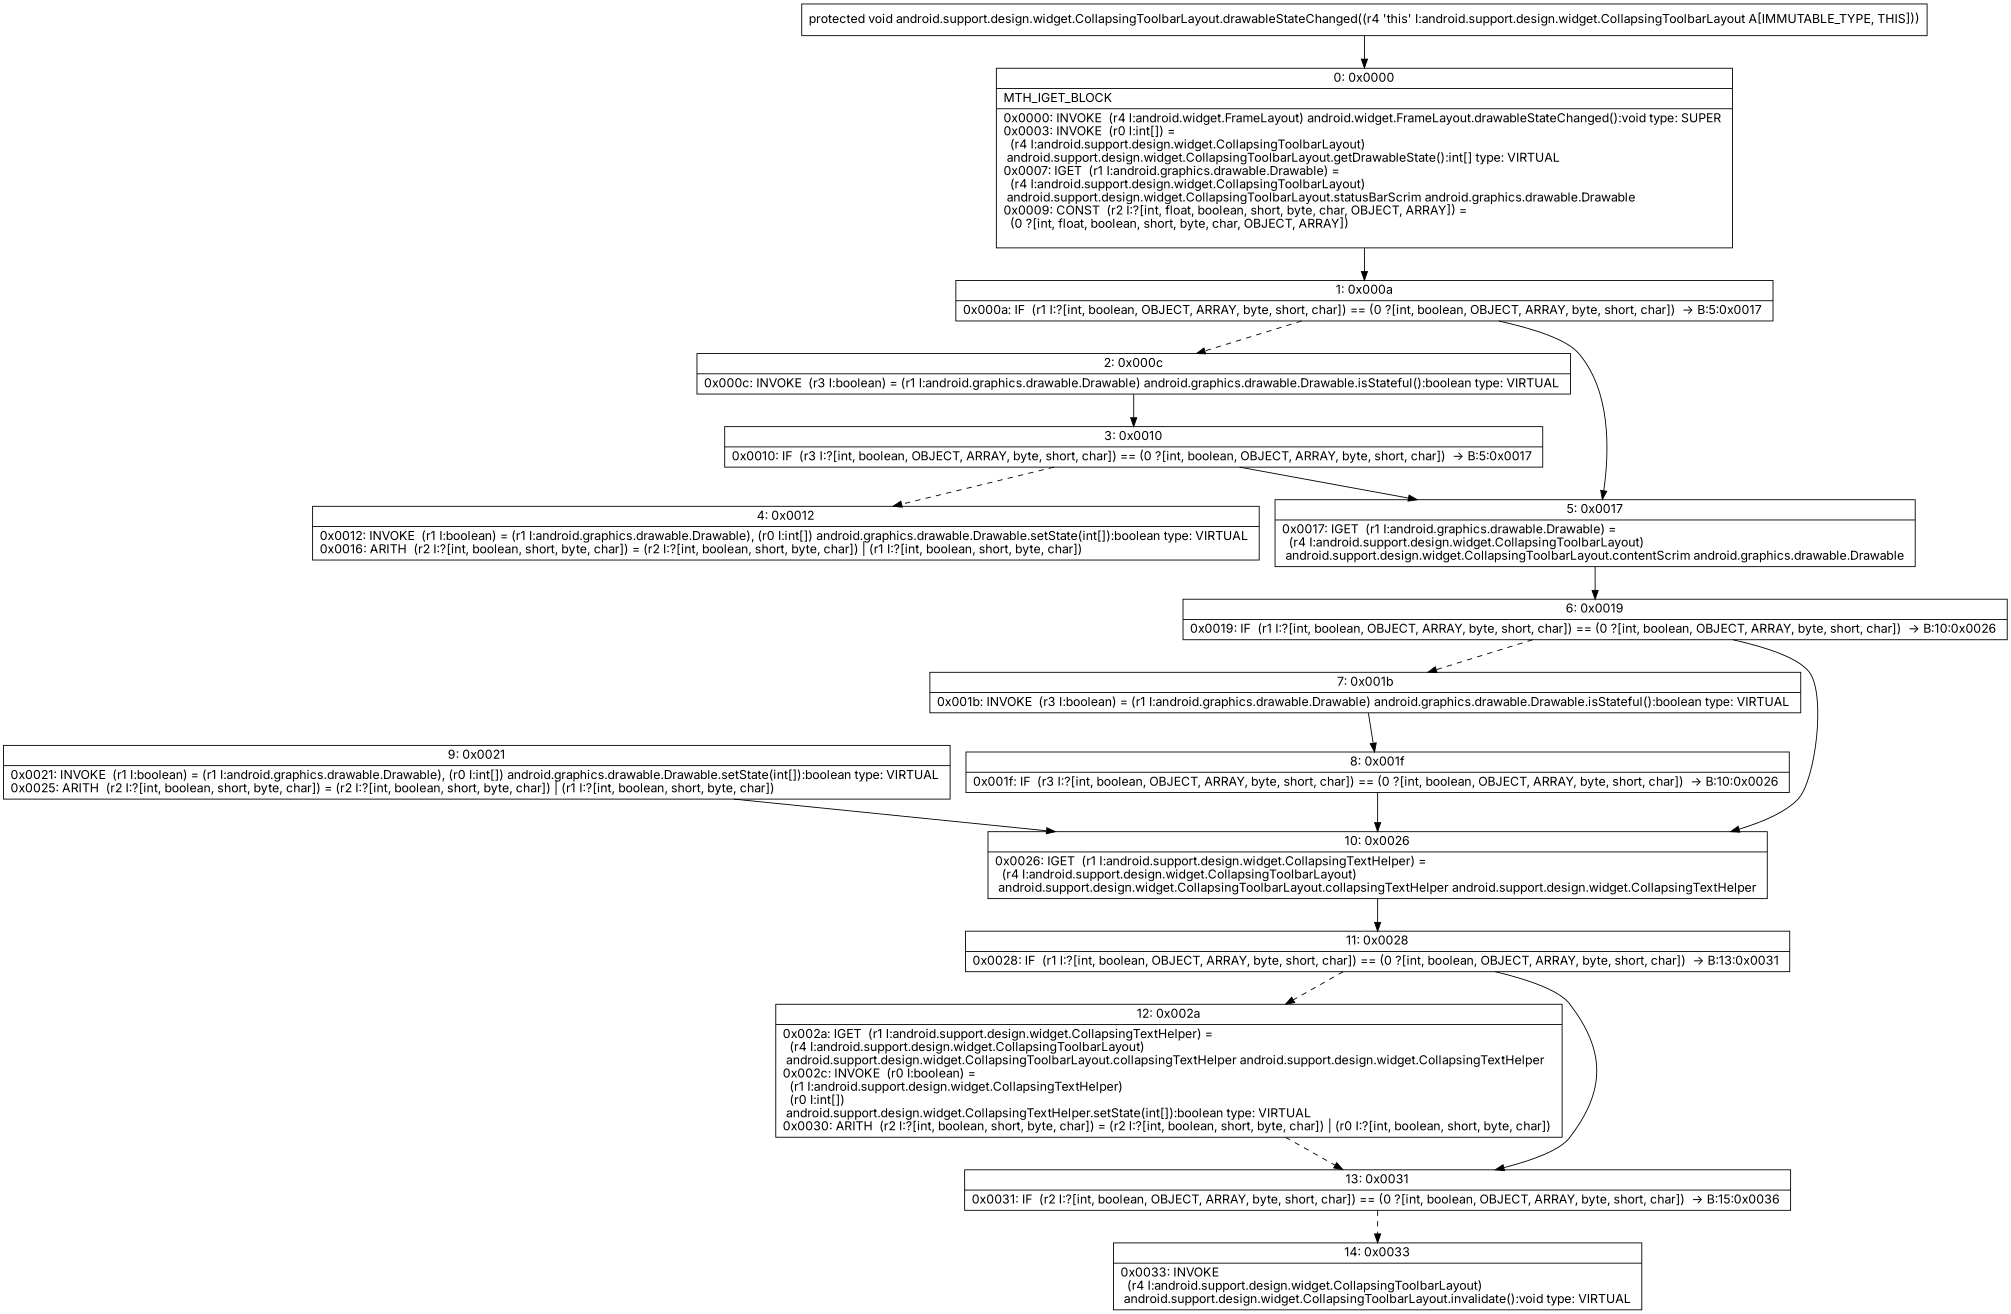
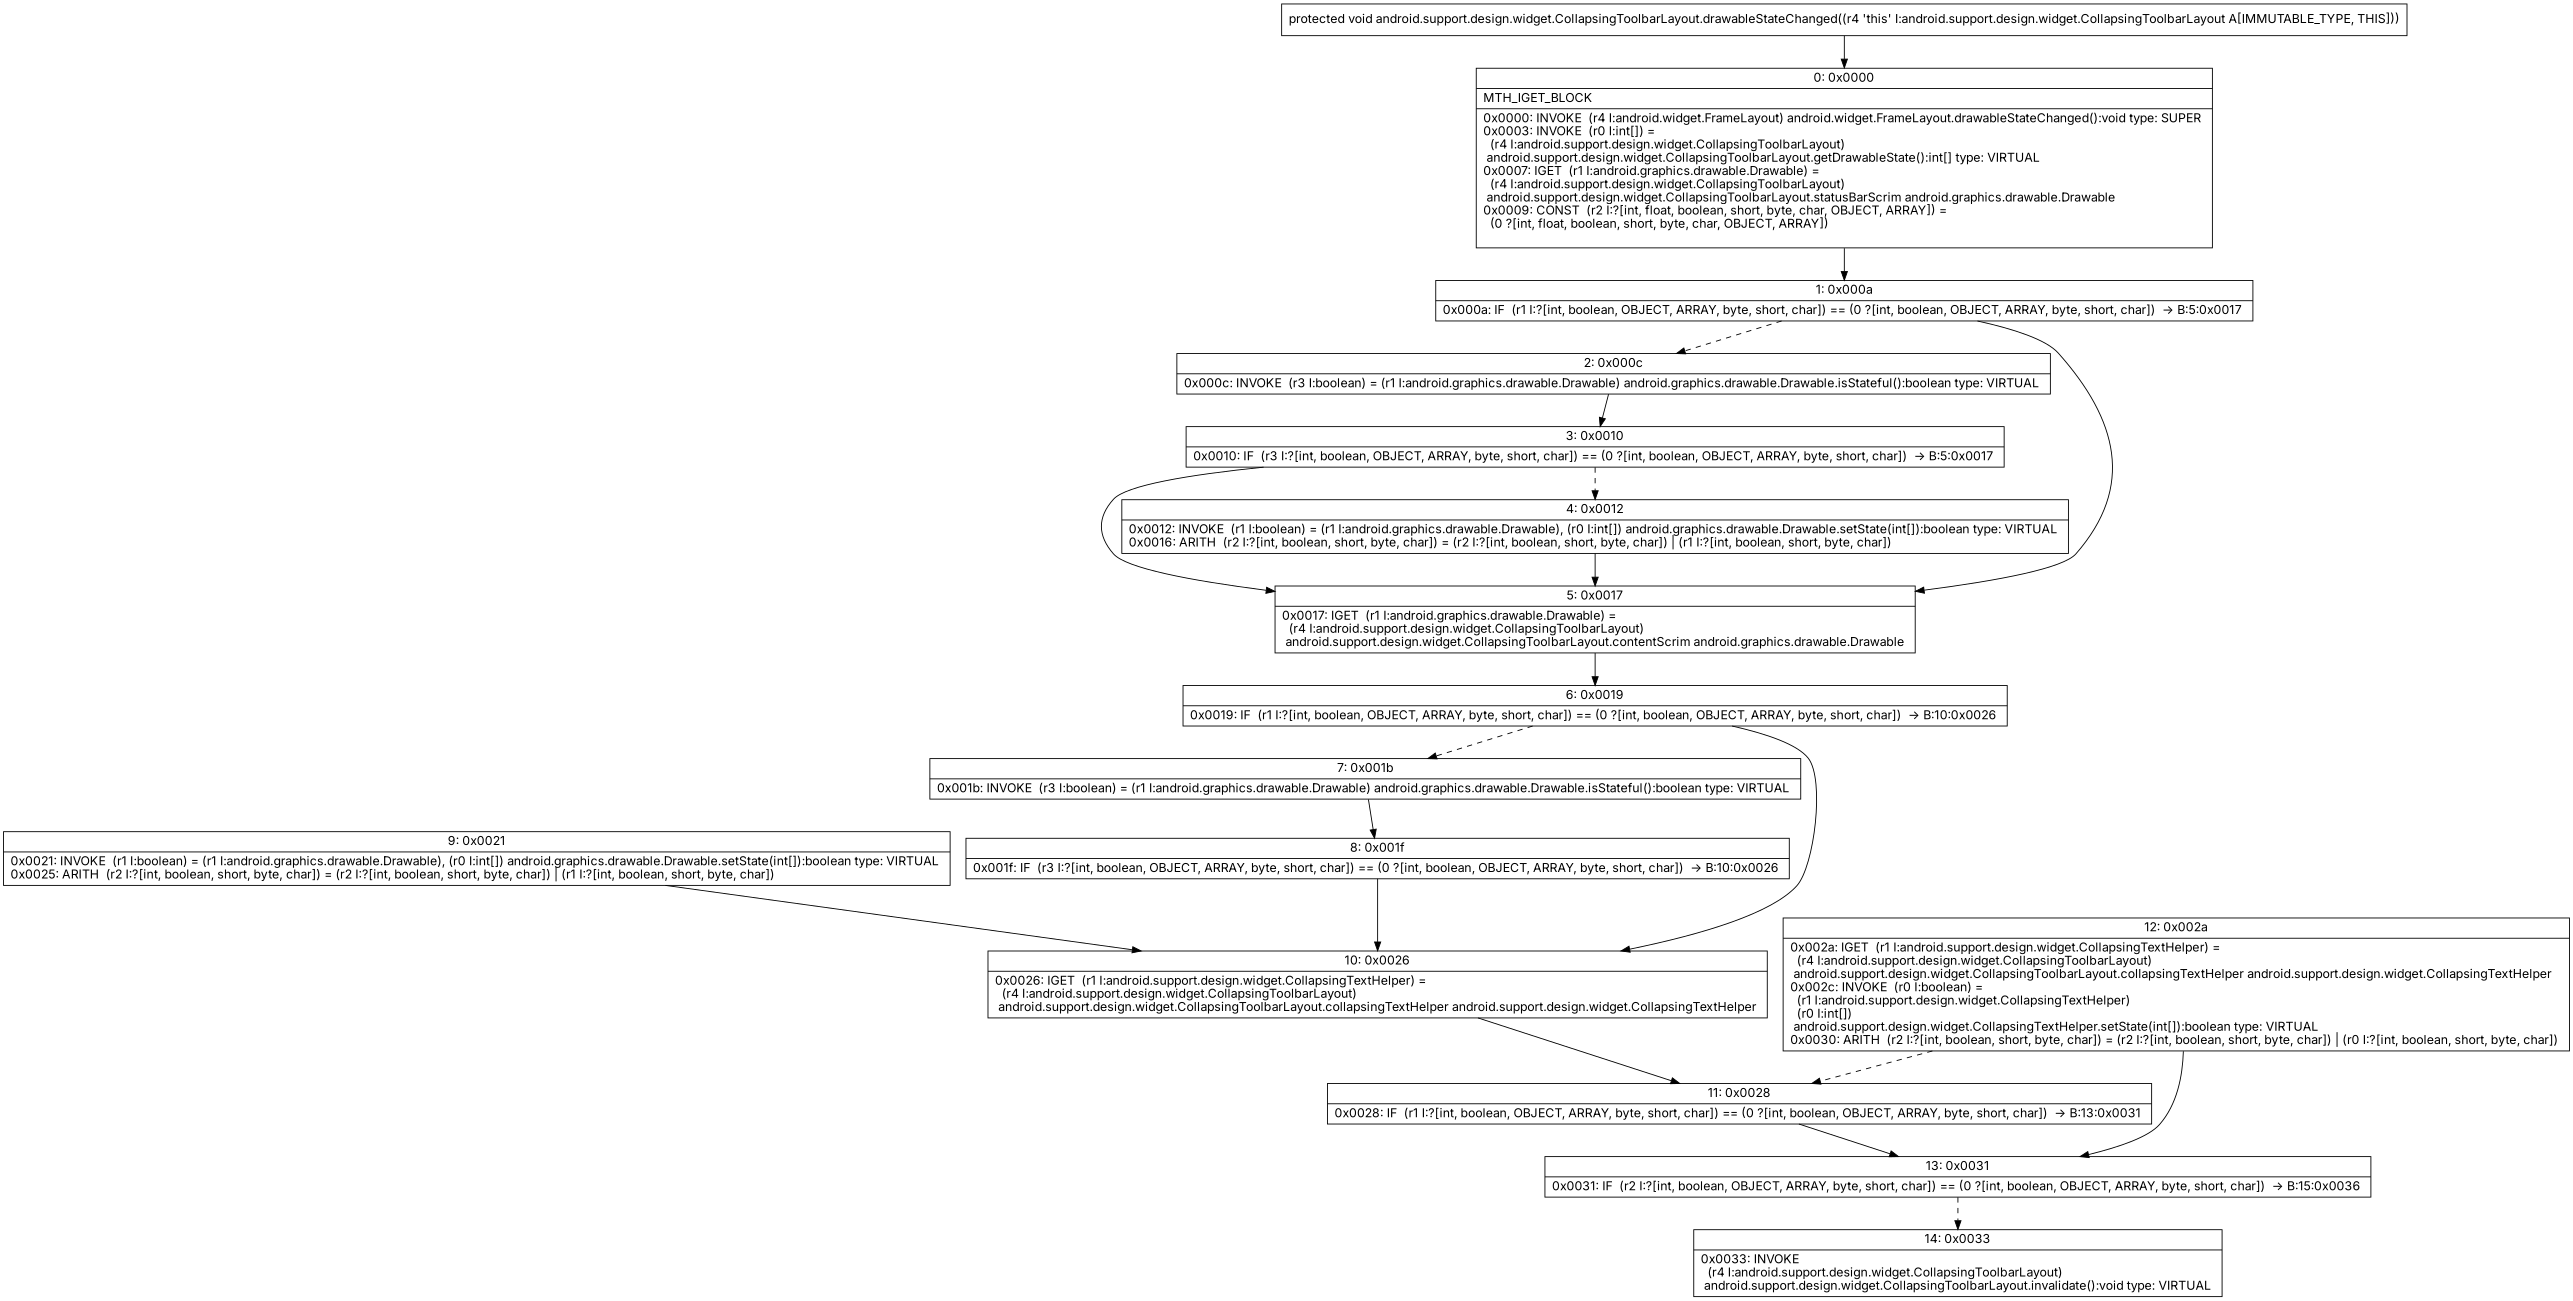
none -> (1595, 565)
(1318, 986) -> (1876, 1066)
(1310, 1151) -> (2160, 1124)
